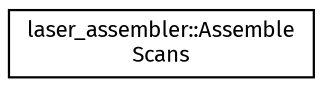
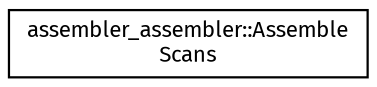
(161, 44) -> (188, 44)
